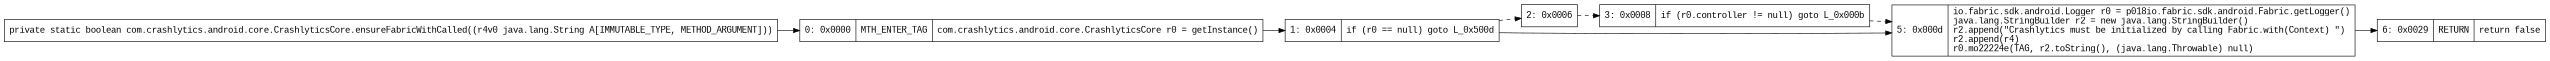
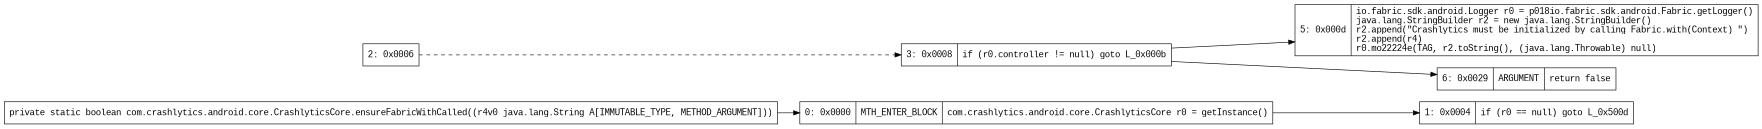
(1507, 20) -> none
(1878, 21) -> (1230, 45)
(894, 30) -> (899, 113)
(2454, 30) -> (1519, 79)
(2363, 31) -> (1301, 68)
(1692, 34) -> none
